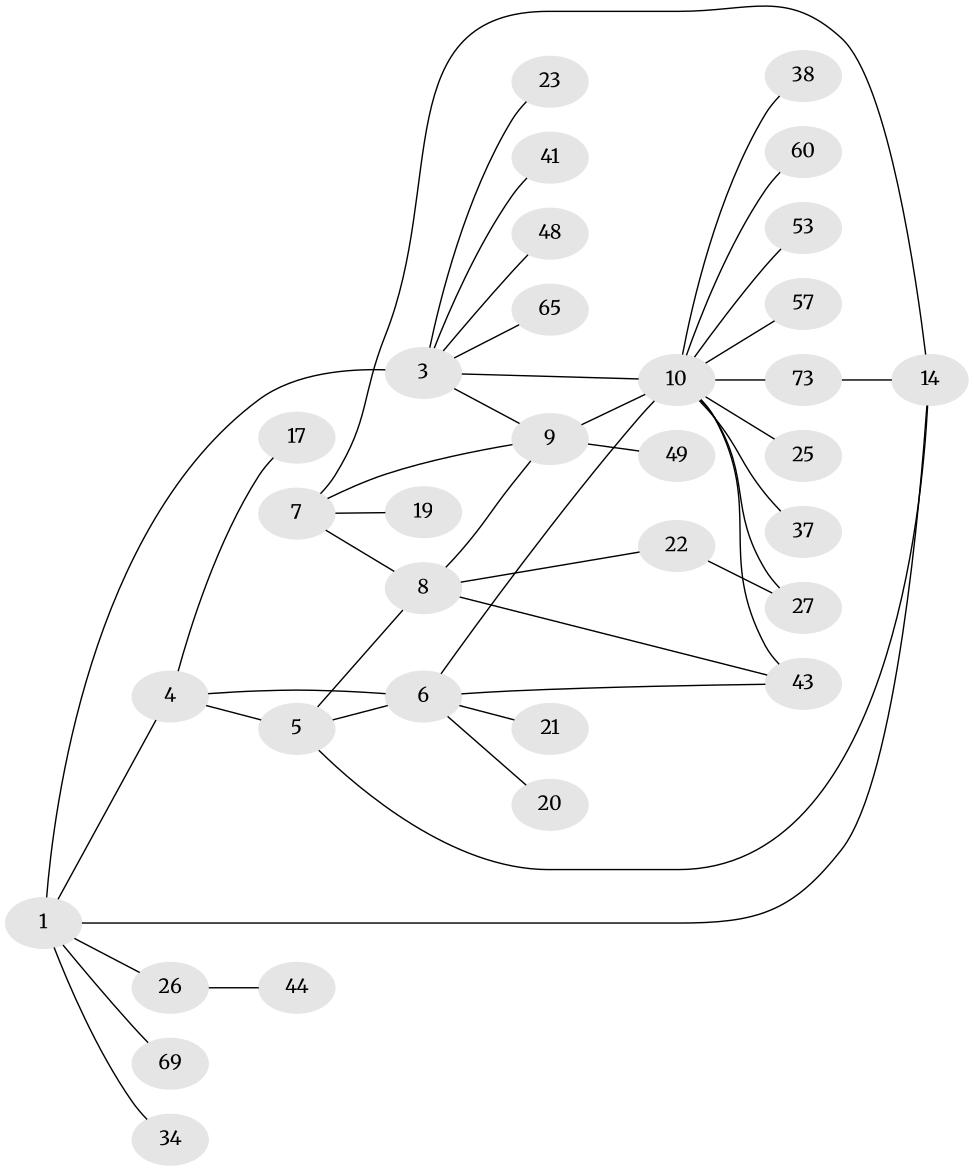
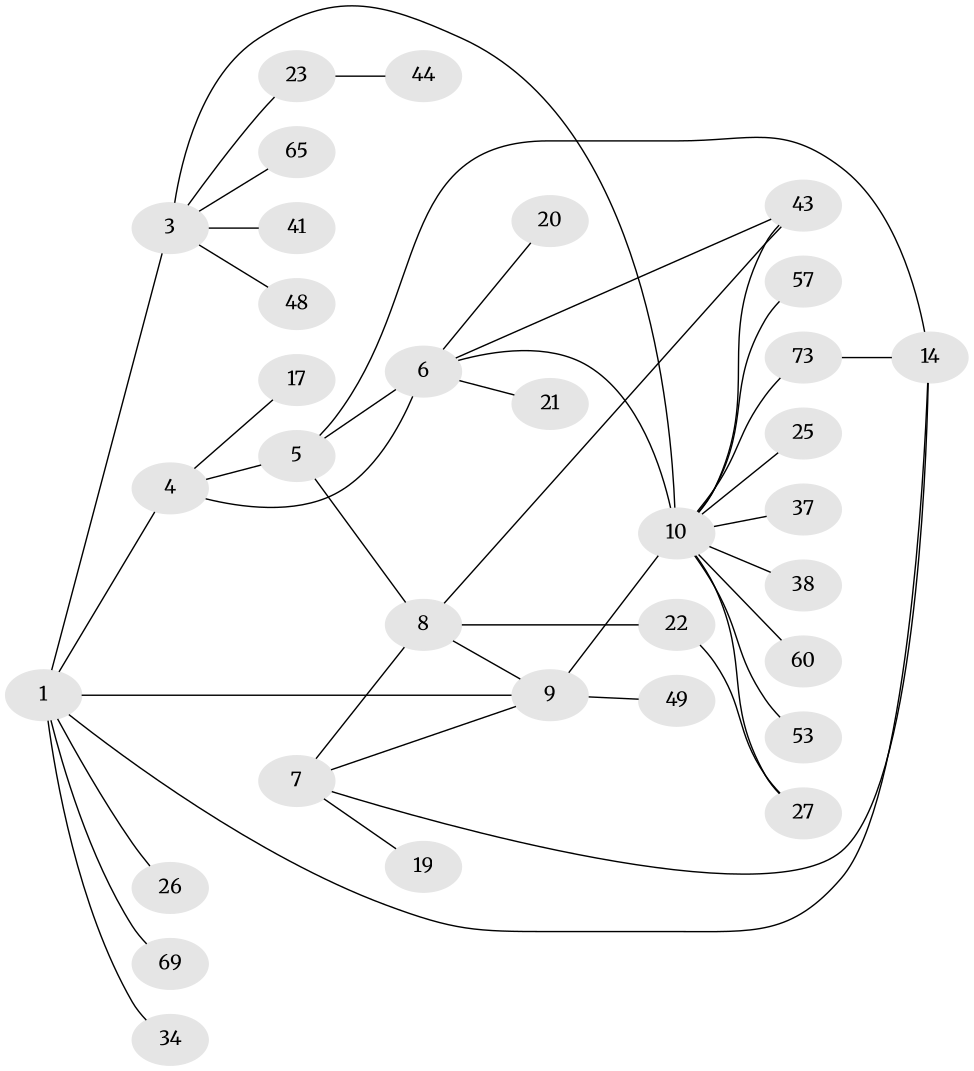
(487, 406) -> (297, 695)
(234, 988) -> (360, 76)
